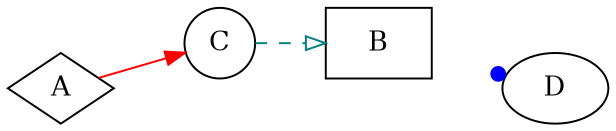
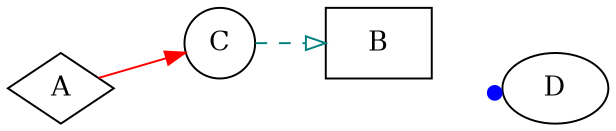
(461, 64) -> (298, 99)
